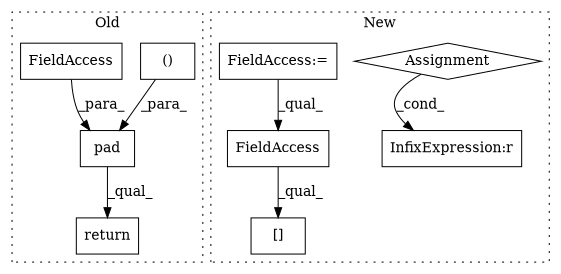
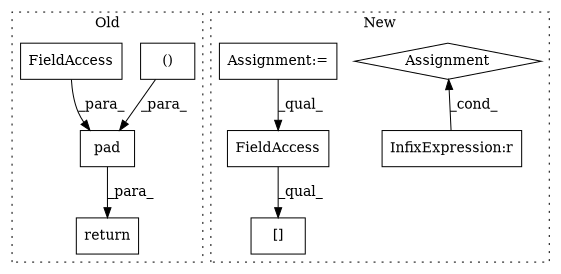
(278, 61) -> (278, 61)
(397, 95) -> (450, 110)
(131, 192) -> (131, 192)
